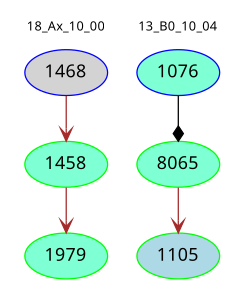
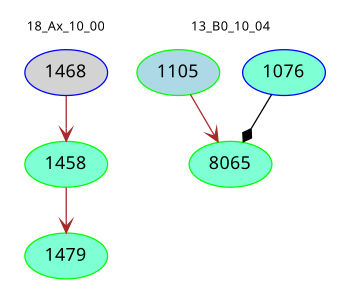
(178, 204) -> (201, 113)
(66, 256) -> (66, 256)
